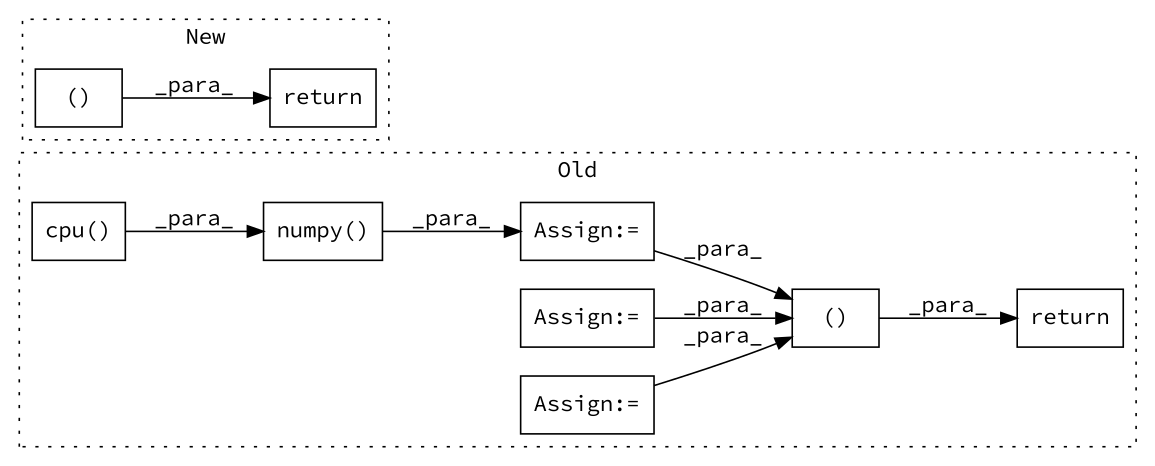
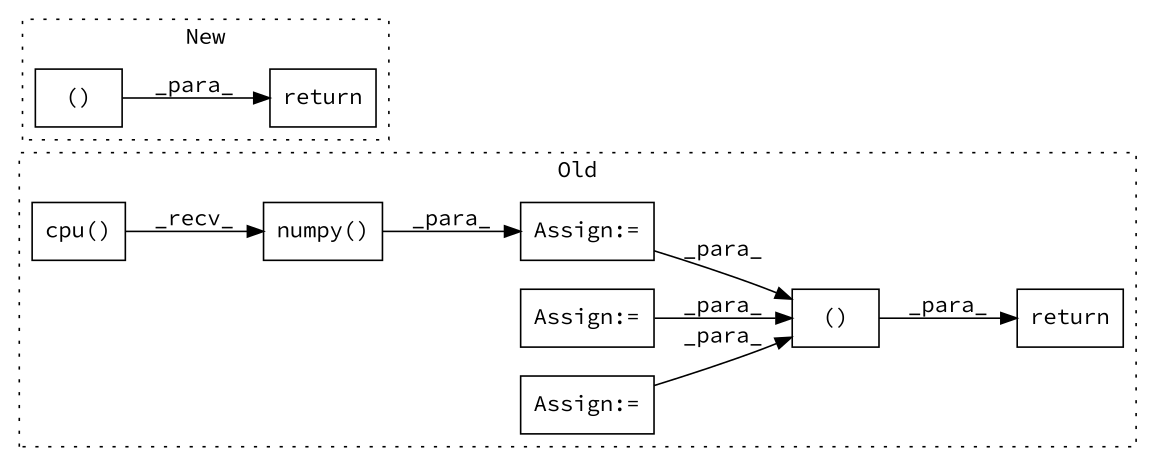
(194, 219) -> (194, 219)
